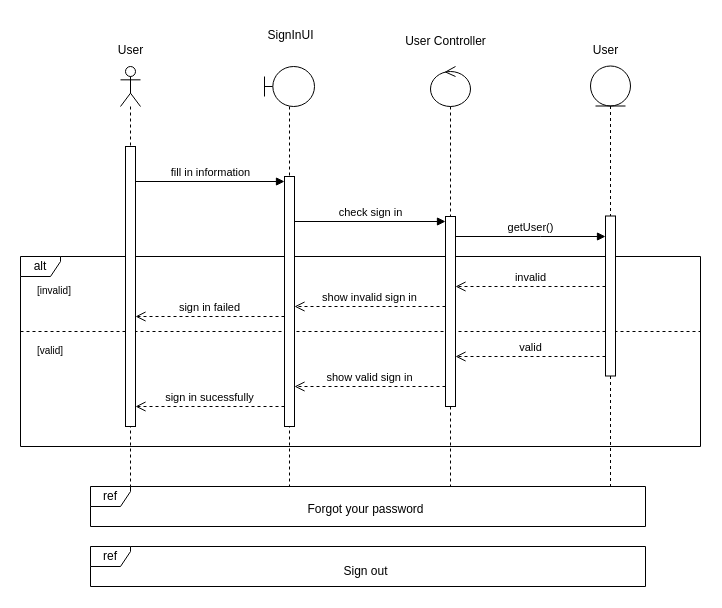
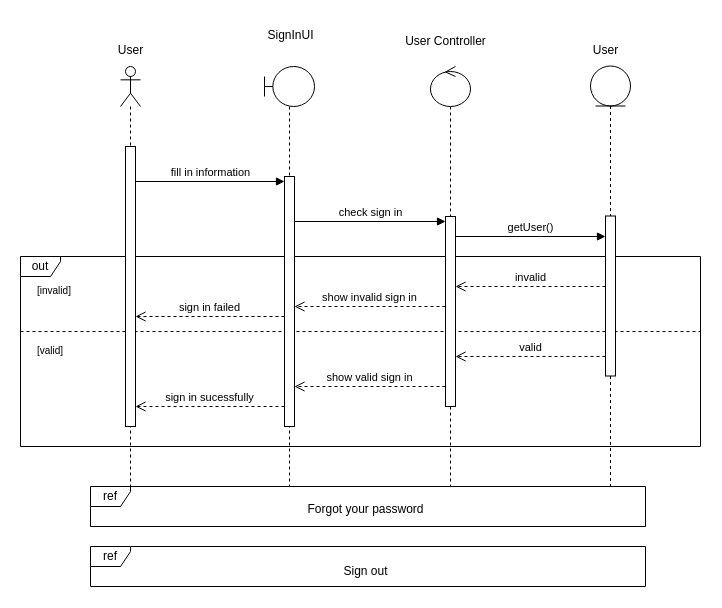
(41, 267) -> (41, 267)
